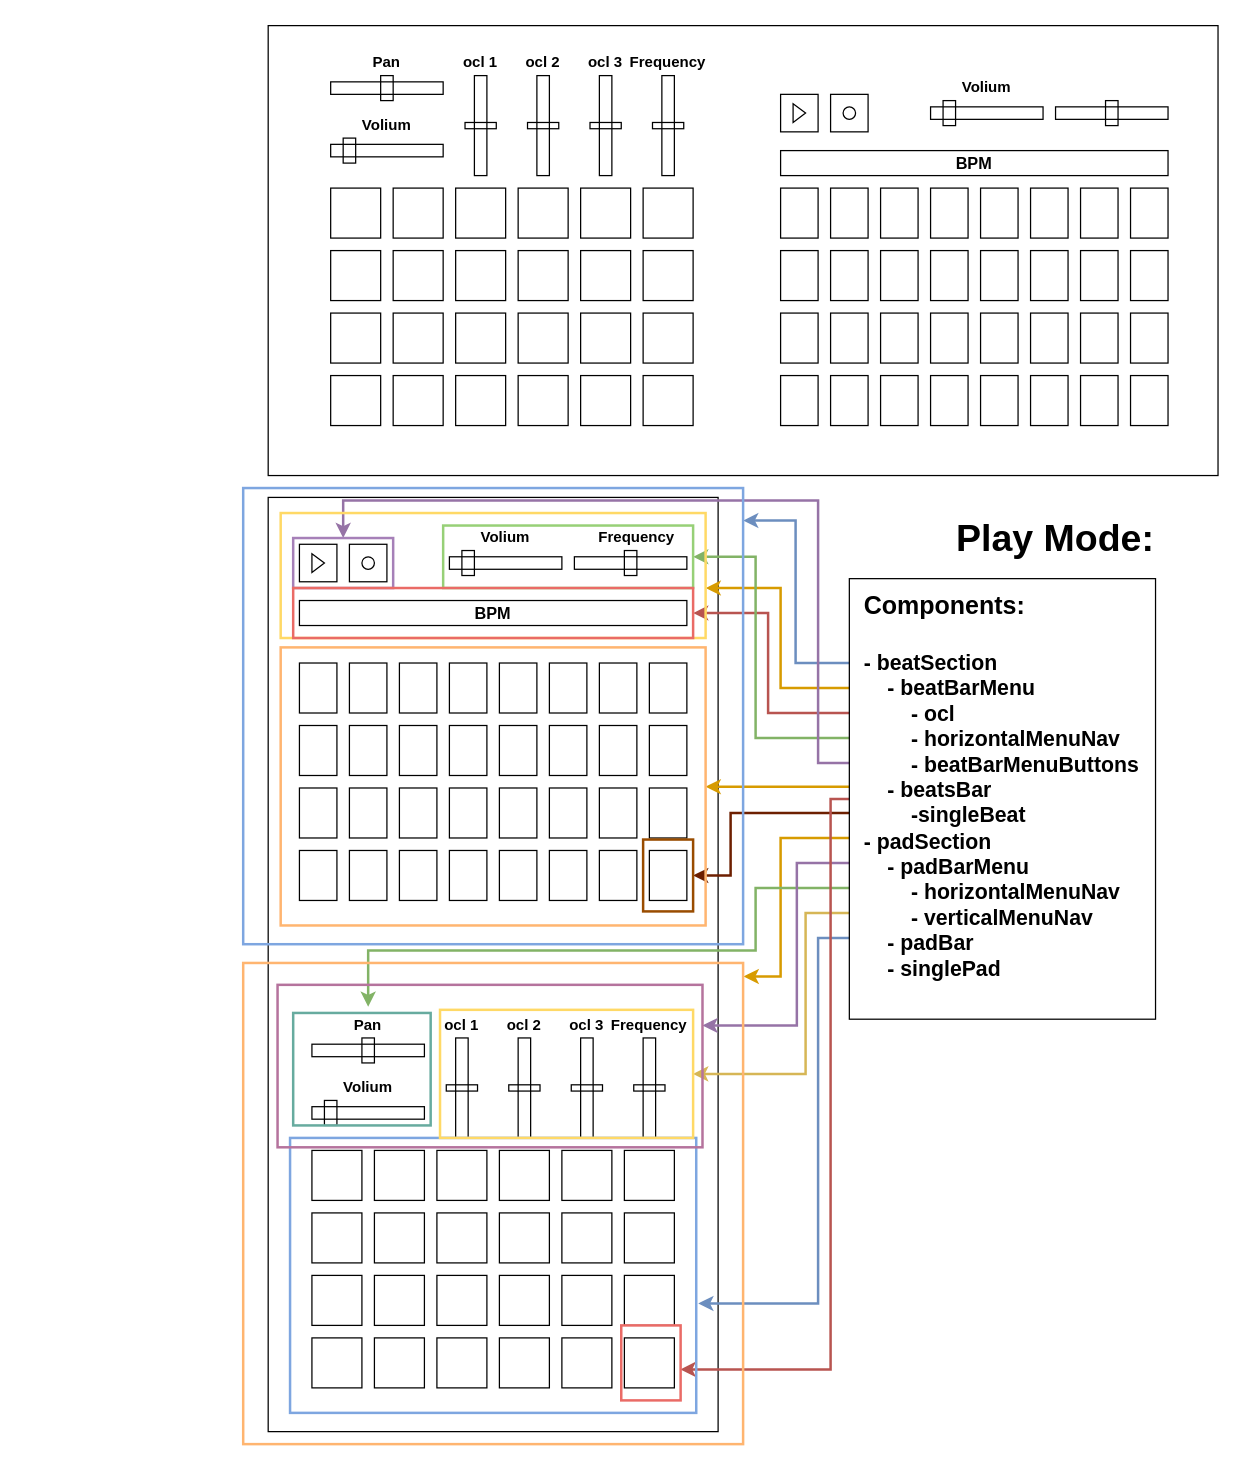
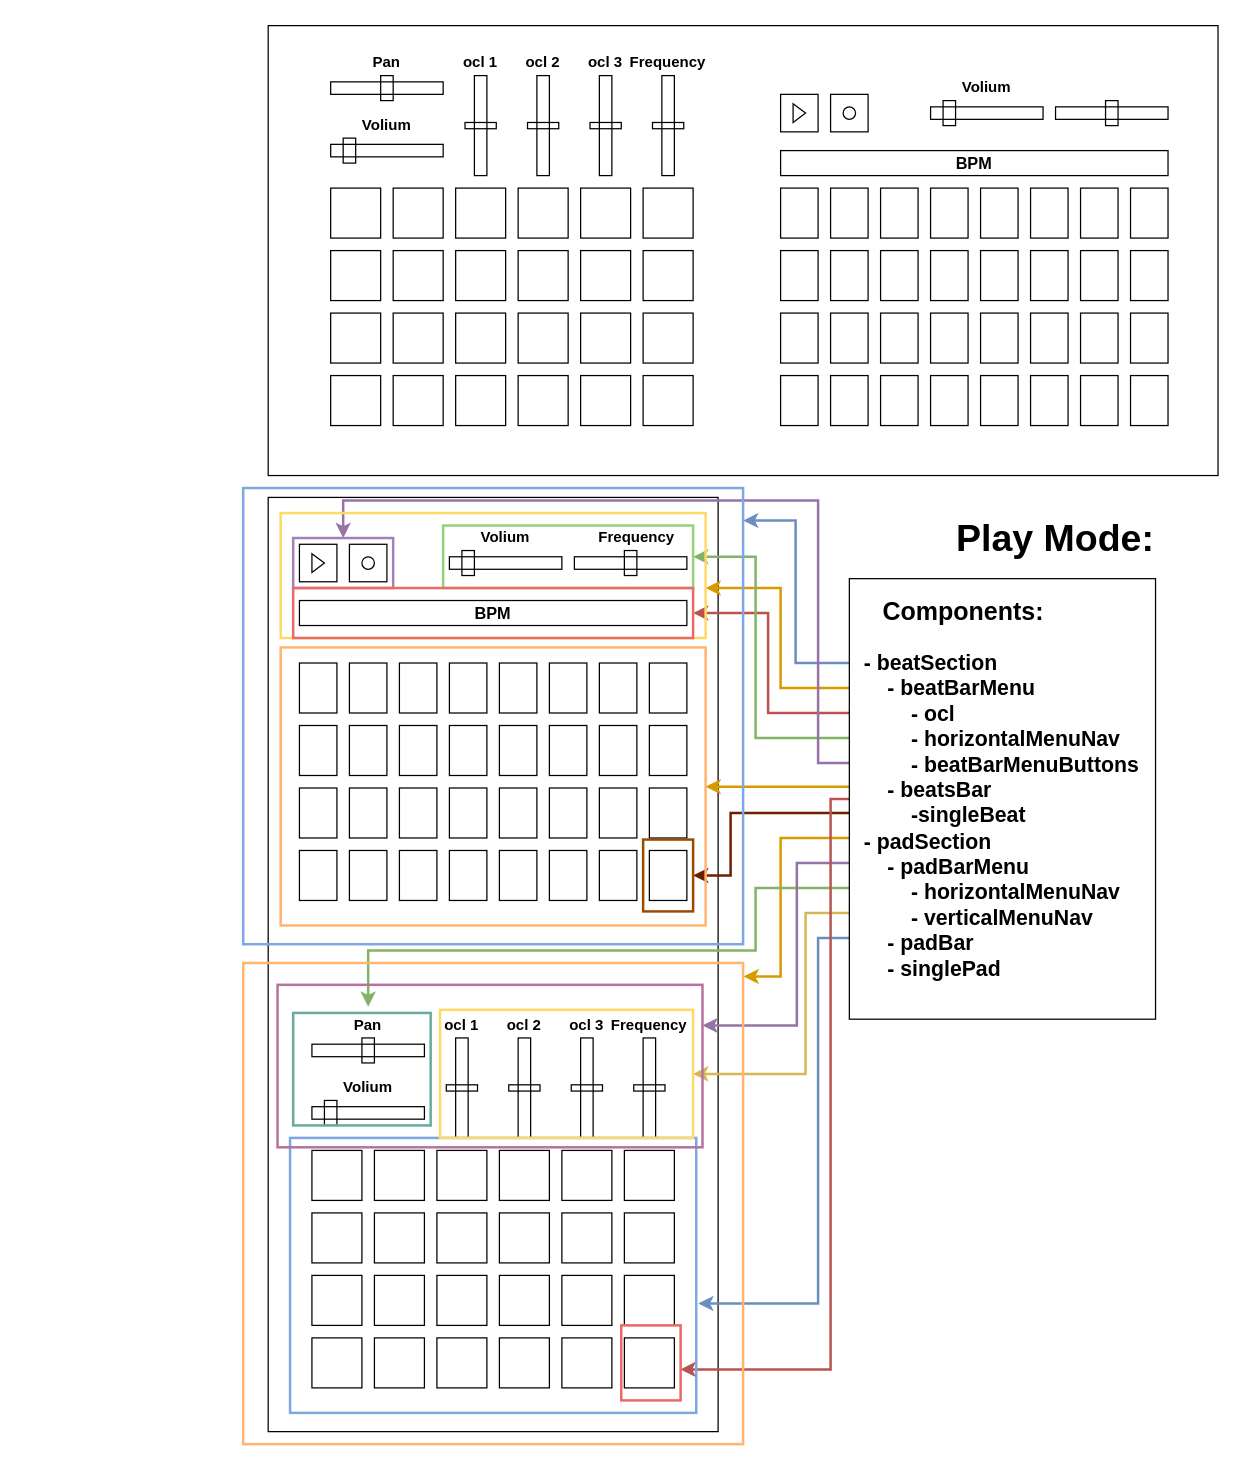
(968, 604) -> (987, 610)
